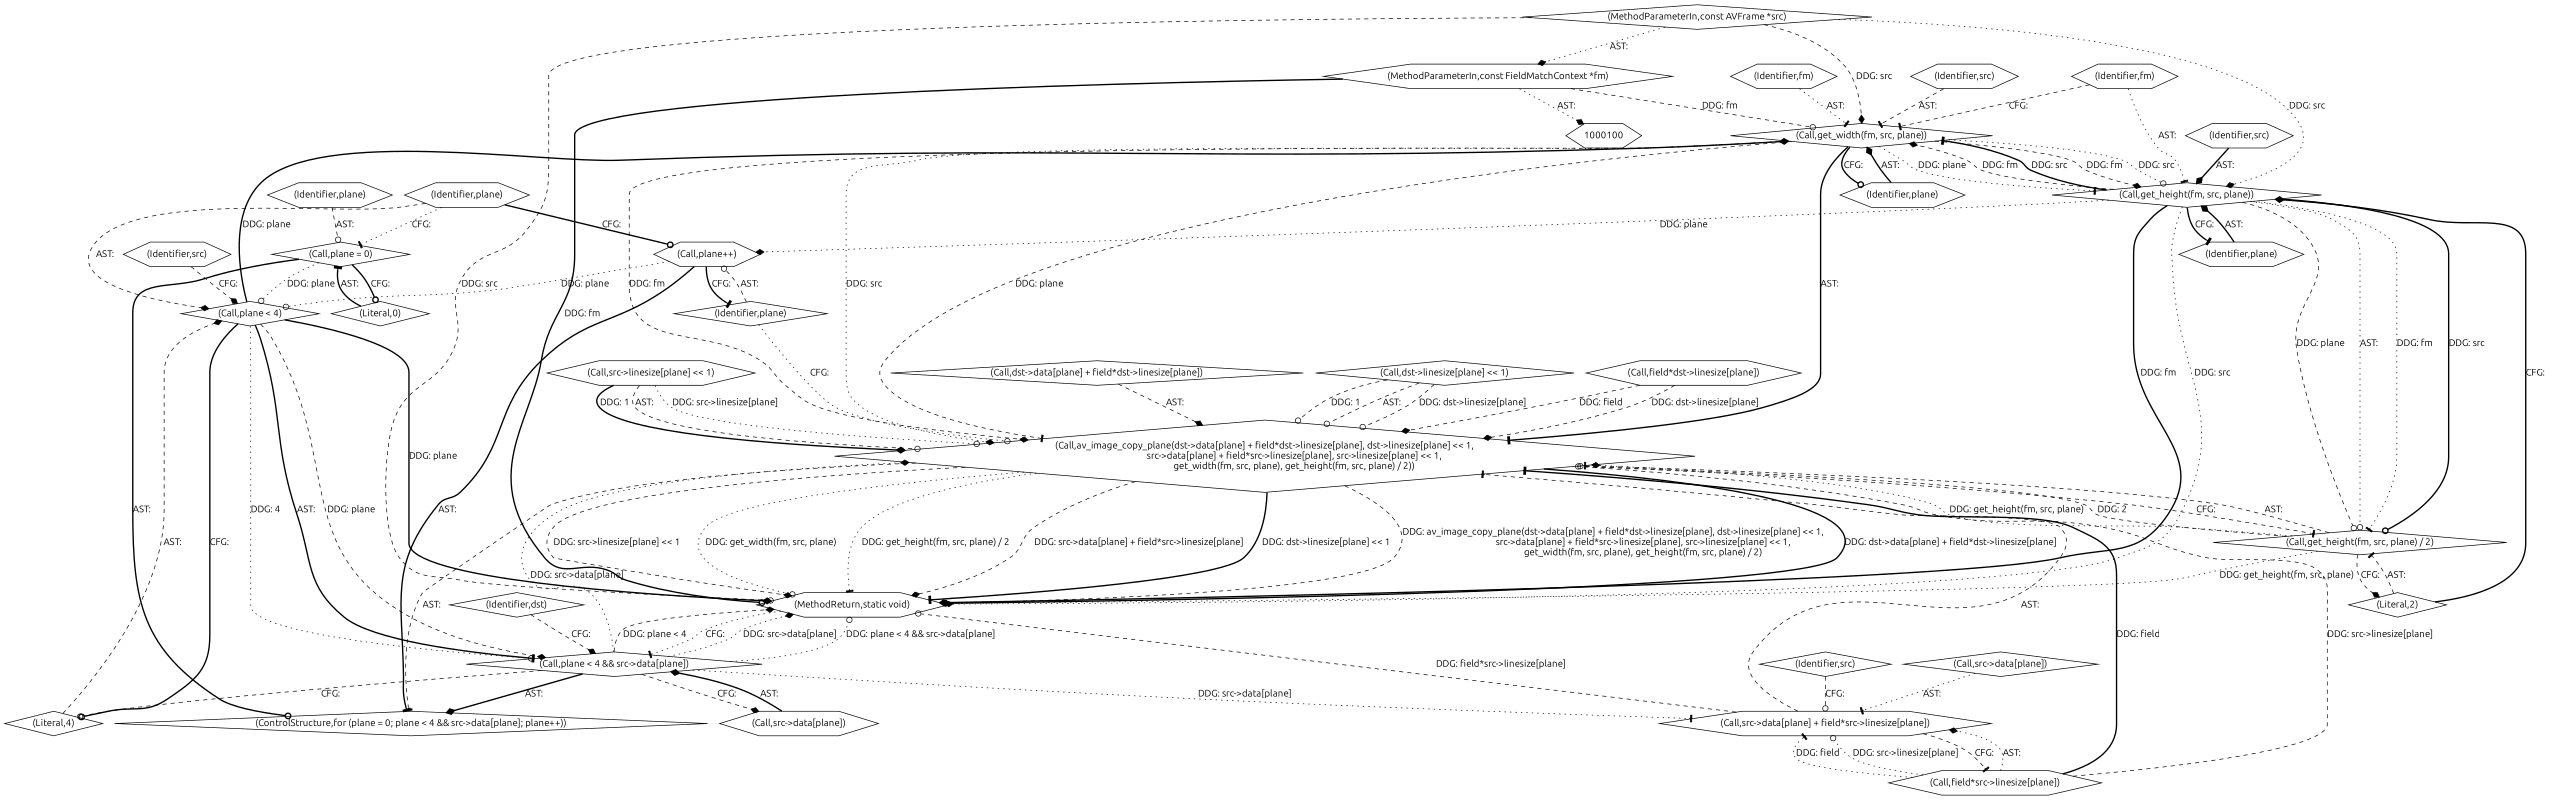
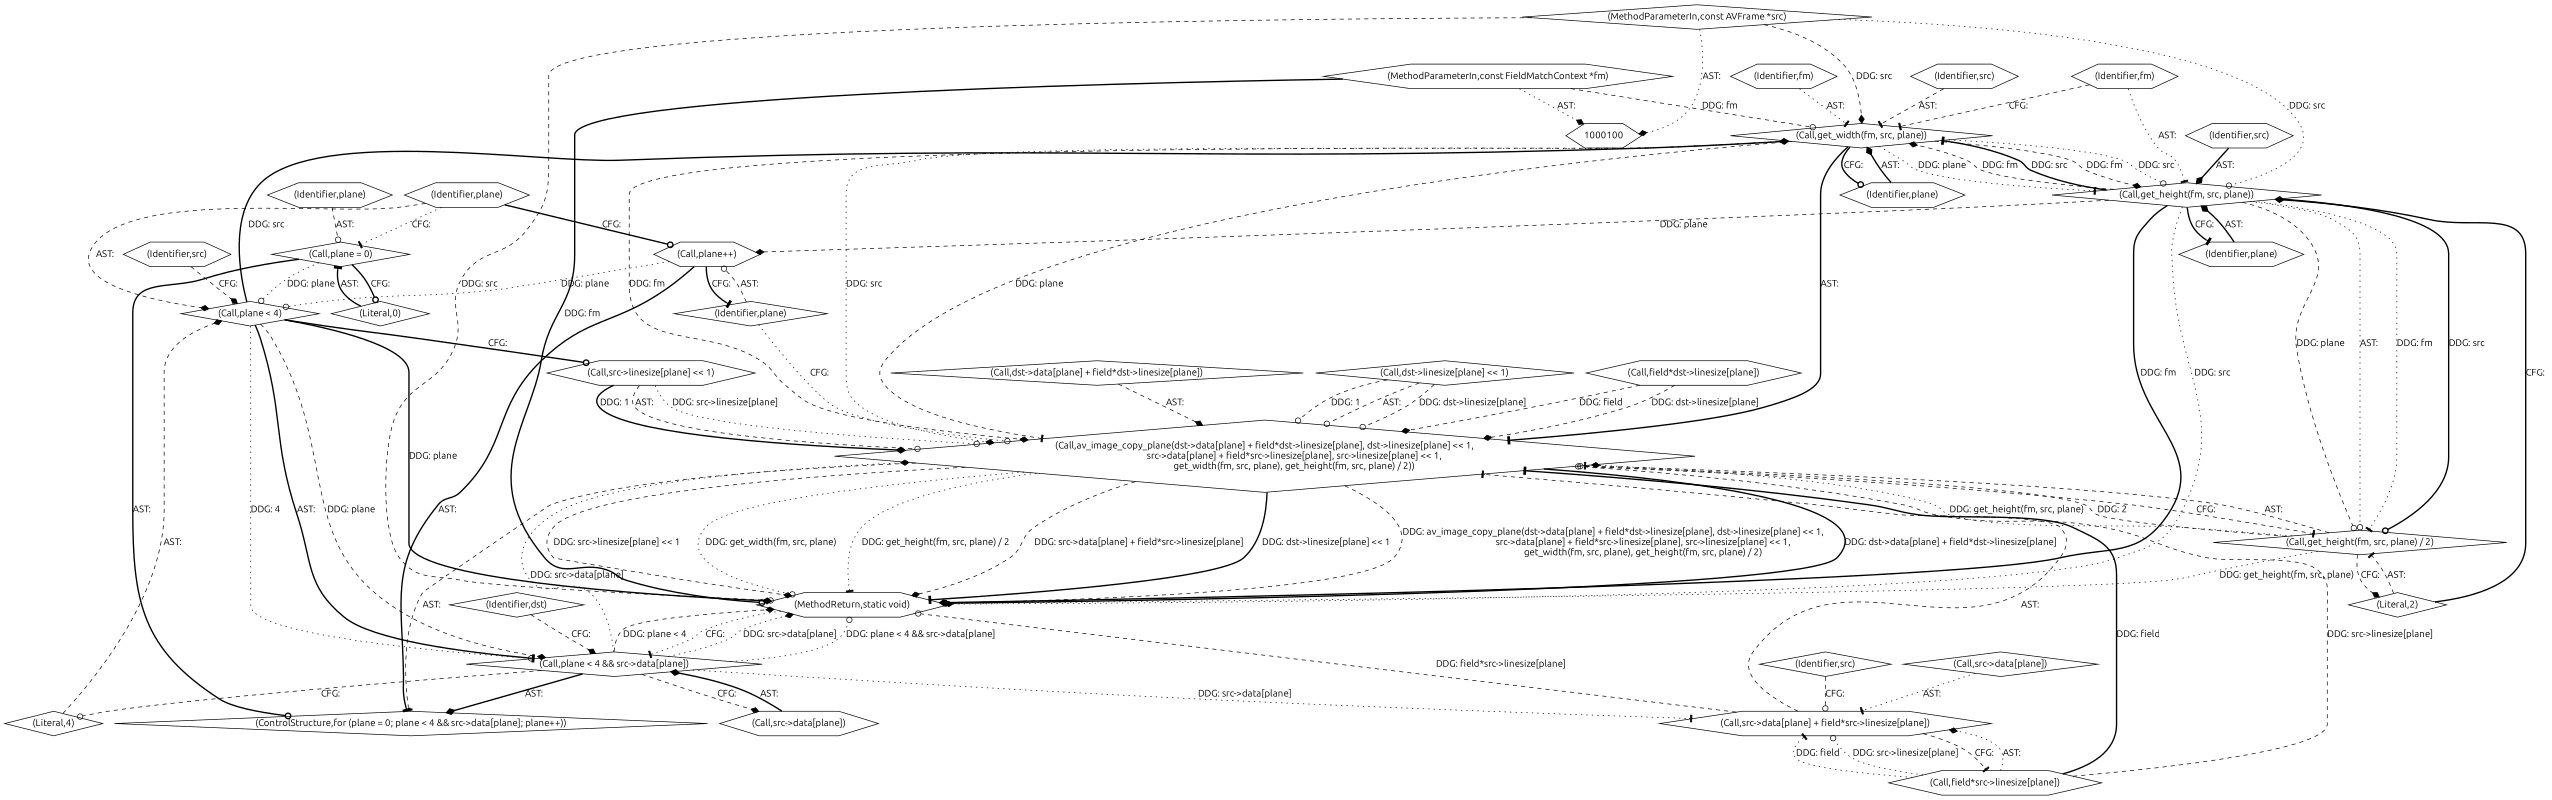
(1605, 44) -> (1697, 94)
(2129, 48) -> (2129, 48)
(267, 225) -> (267, 225)
(1436, 229) -> (1436, 229)
(210, 558) -> (434, 341)
